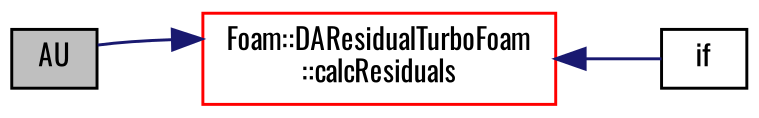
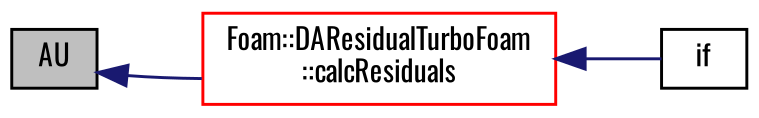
(135, 42) -> (165, 78)
